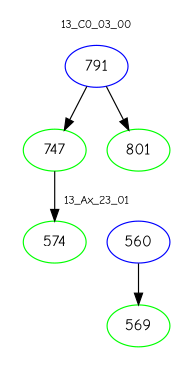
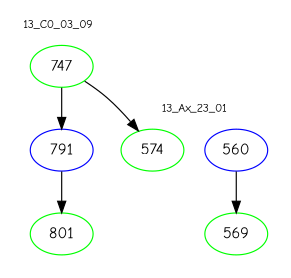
(97, 25) -> (58, 25)
(78, 103) -> (62, 103)
